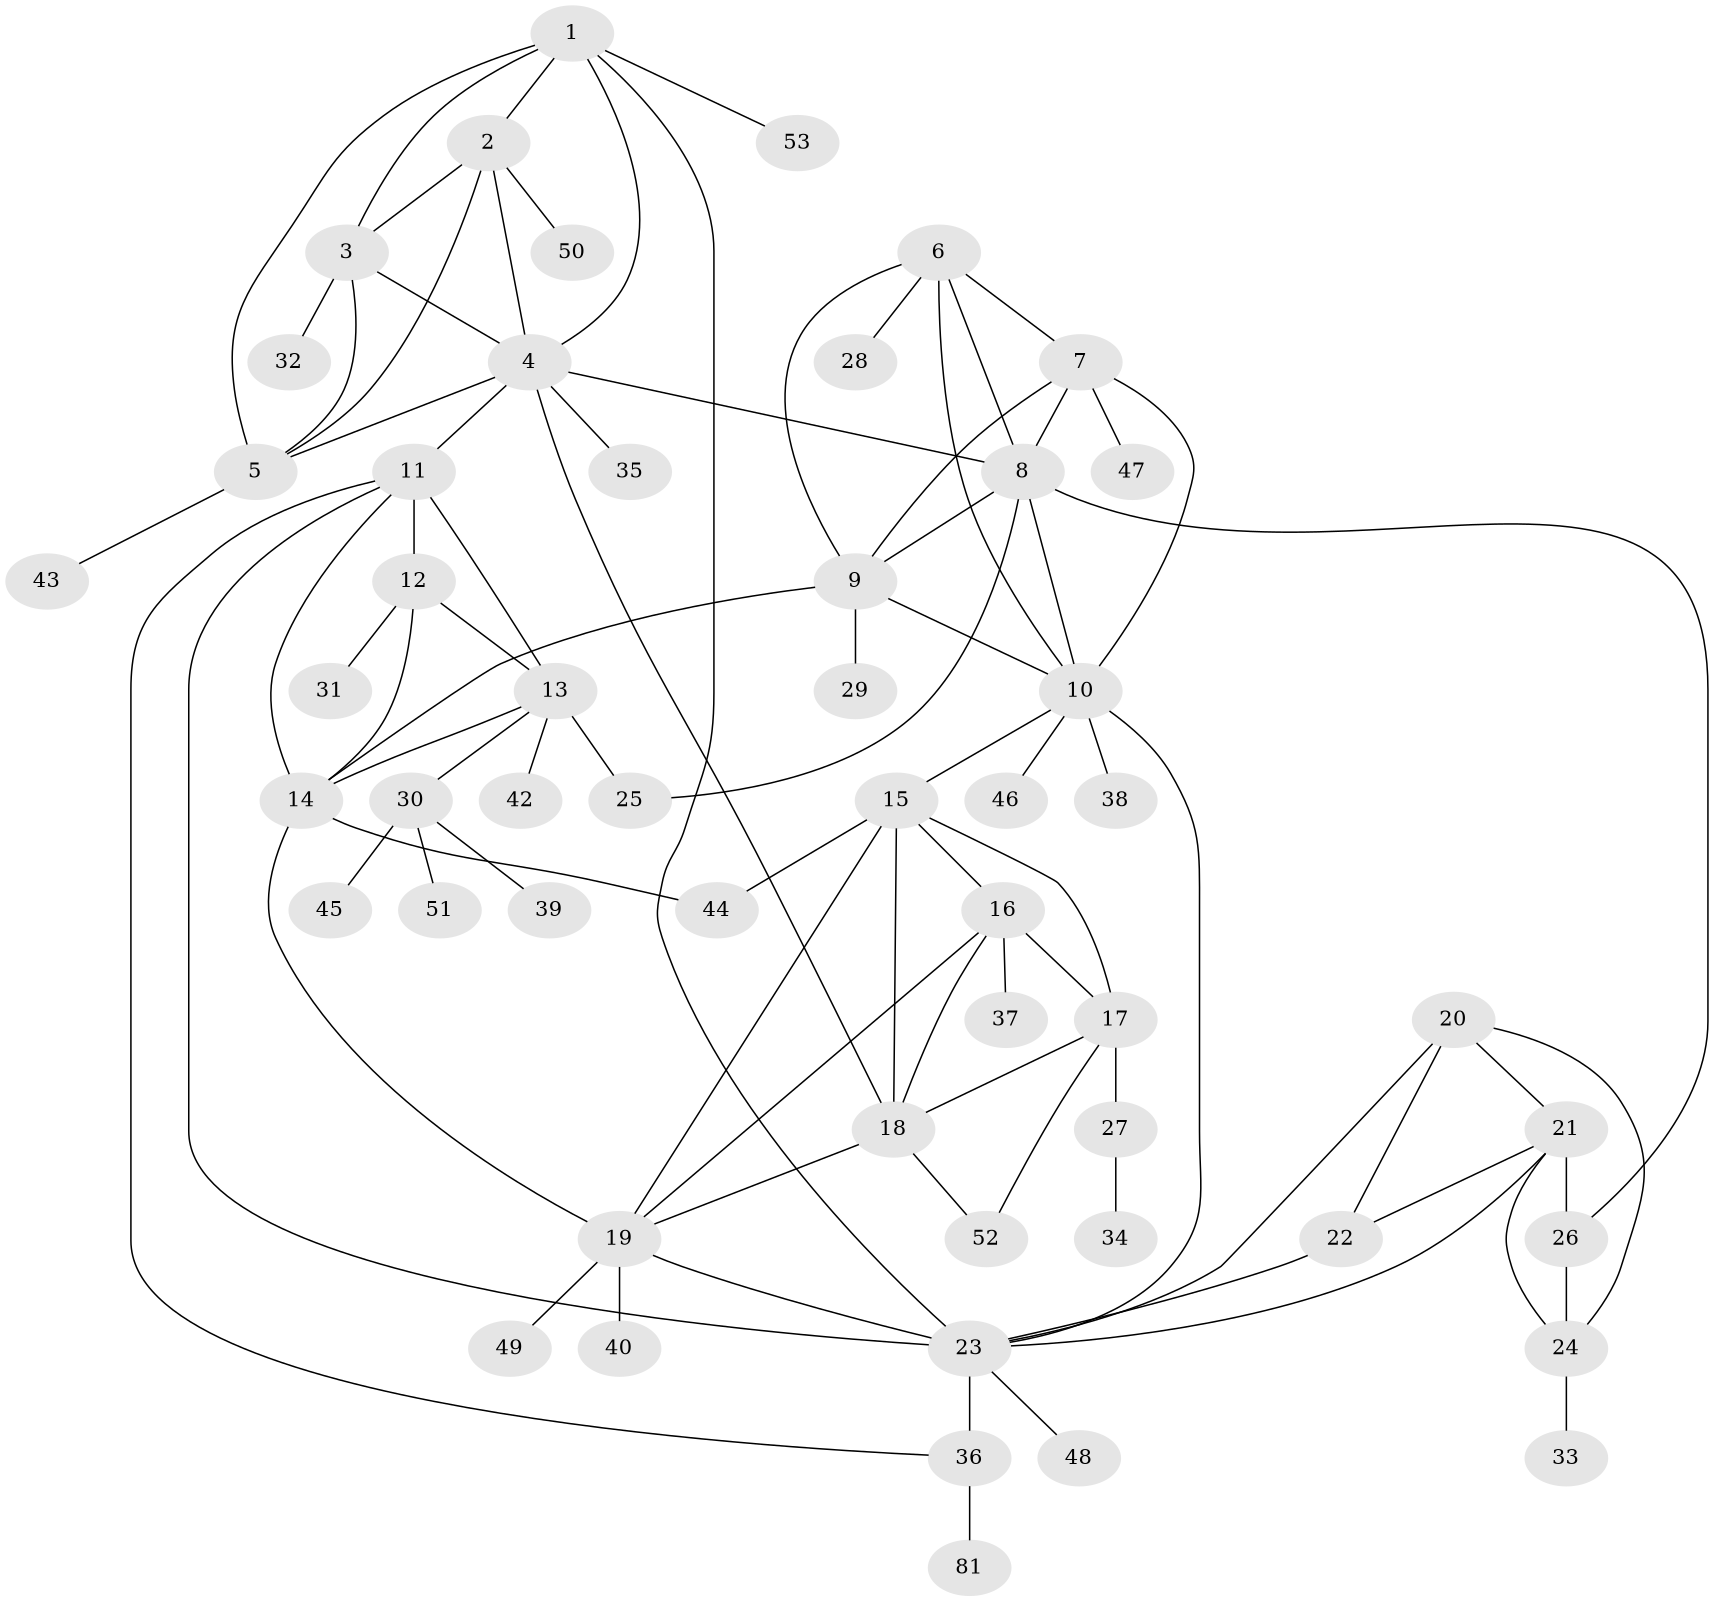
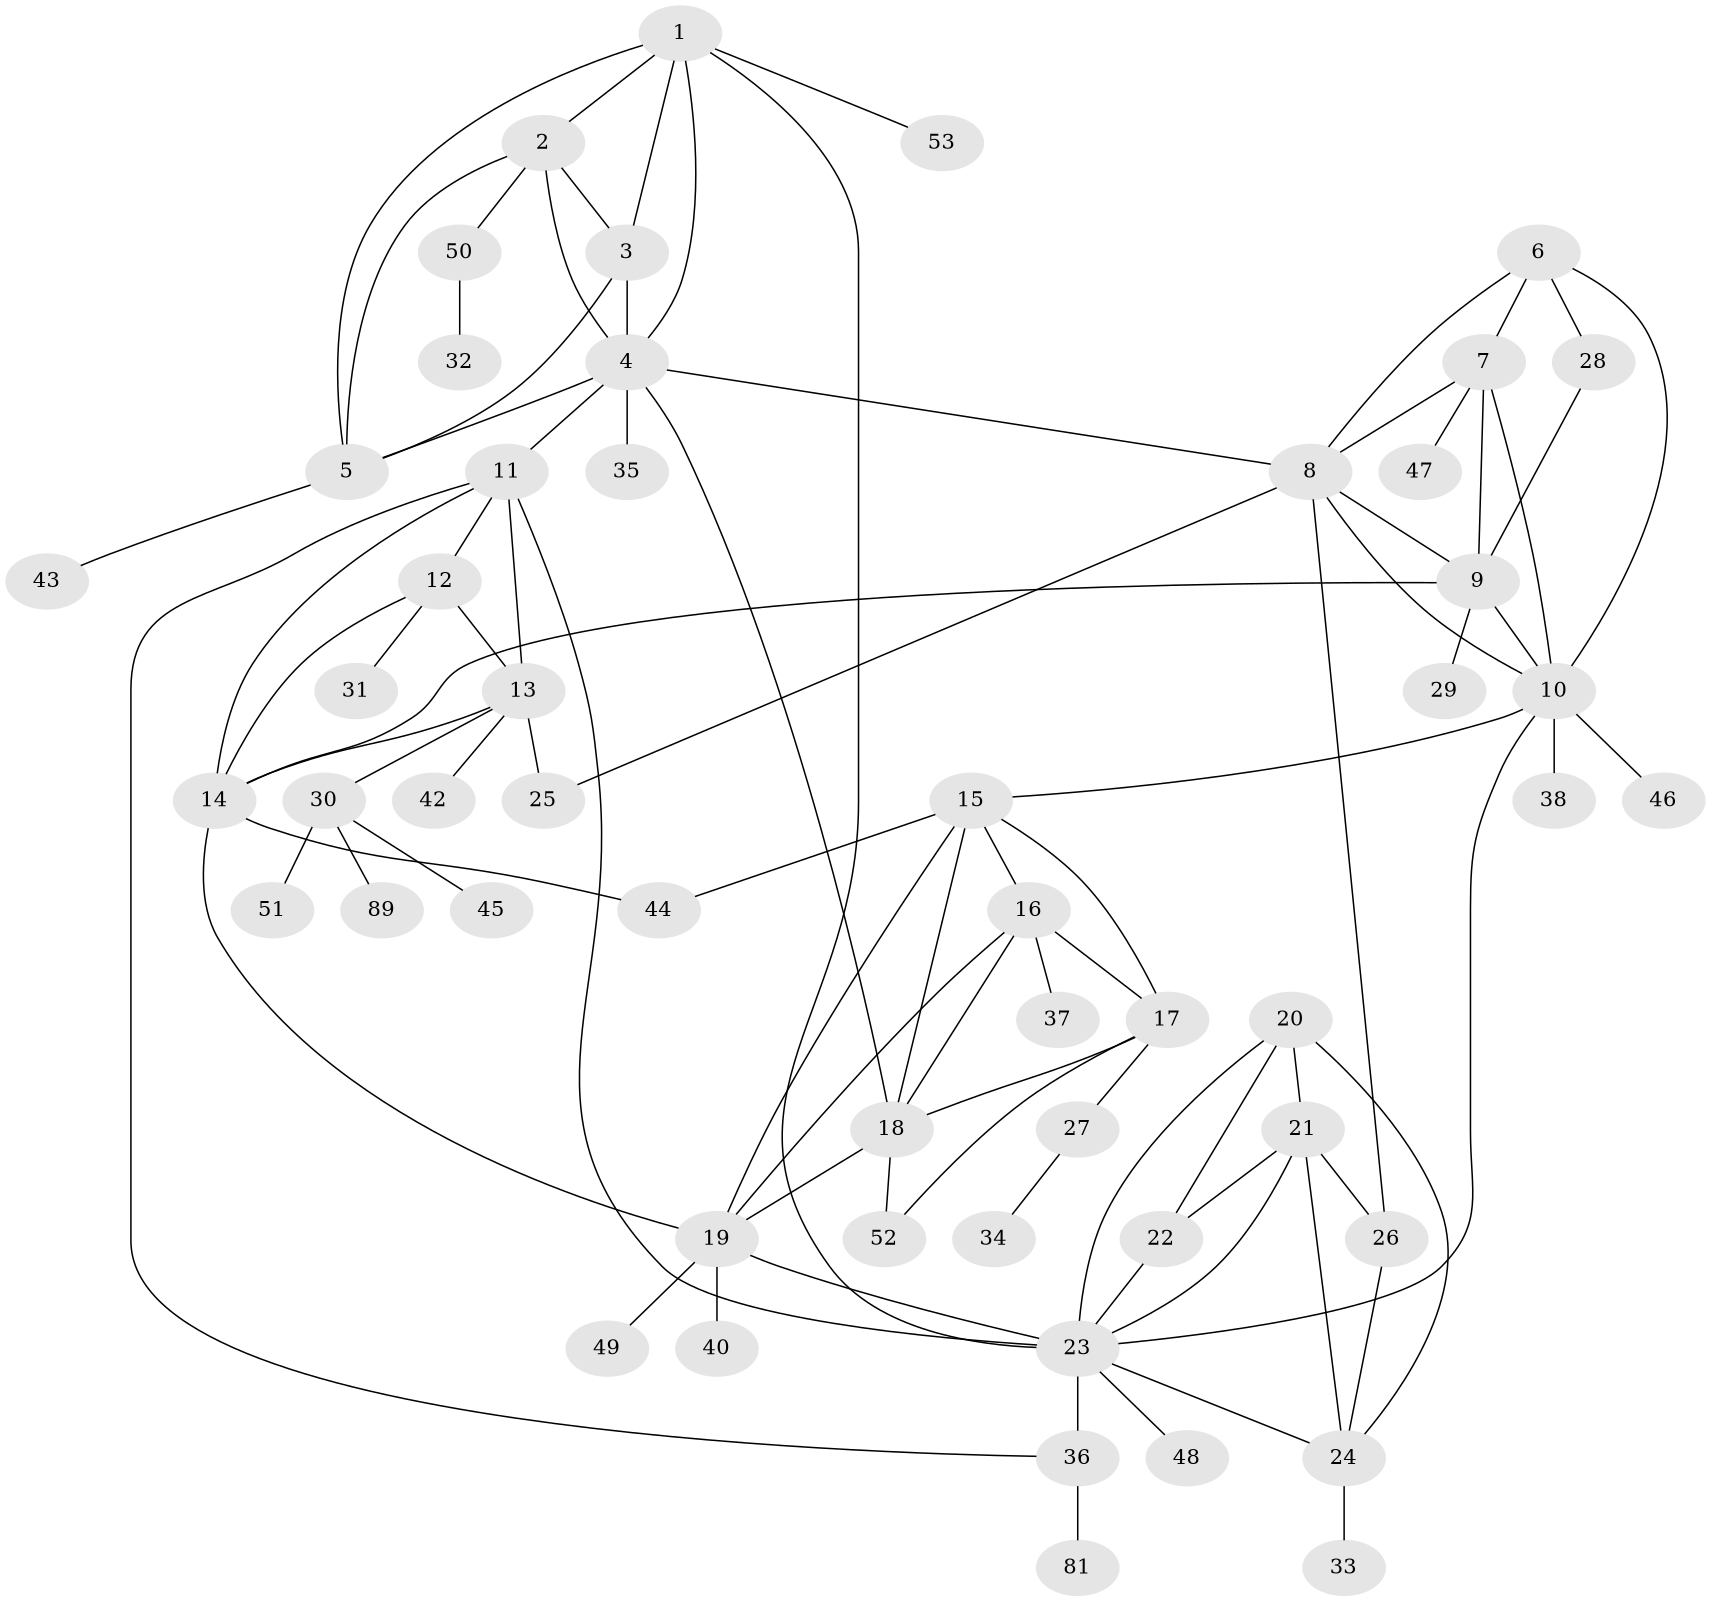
(318, 308) -> (460, 308)
(786, 387) -> (1536, 472)
(550, 910) -> (382, 910)
none -> (1211, 1403)
